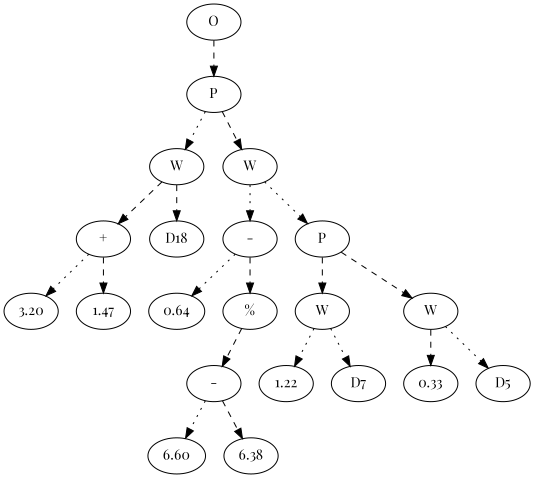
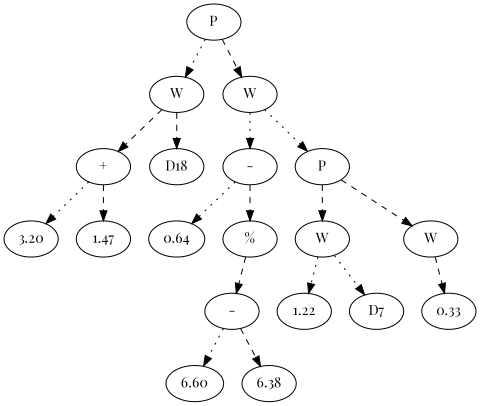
(214, 22) -> none
(503, 384) -> none
